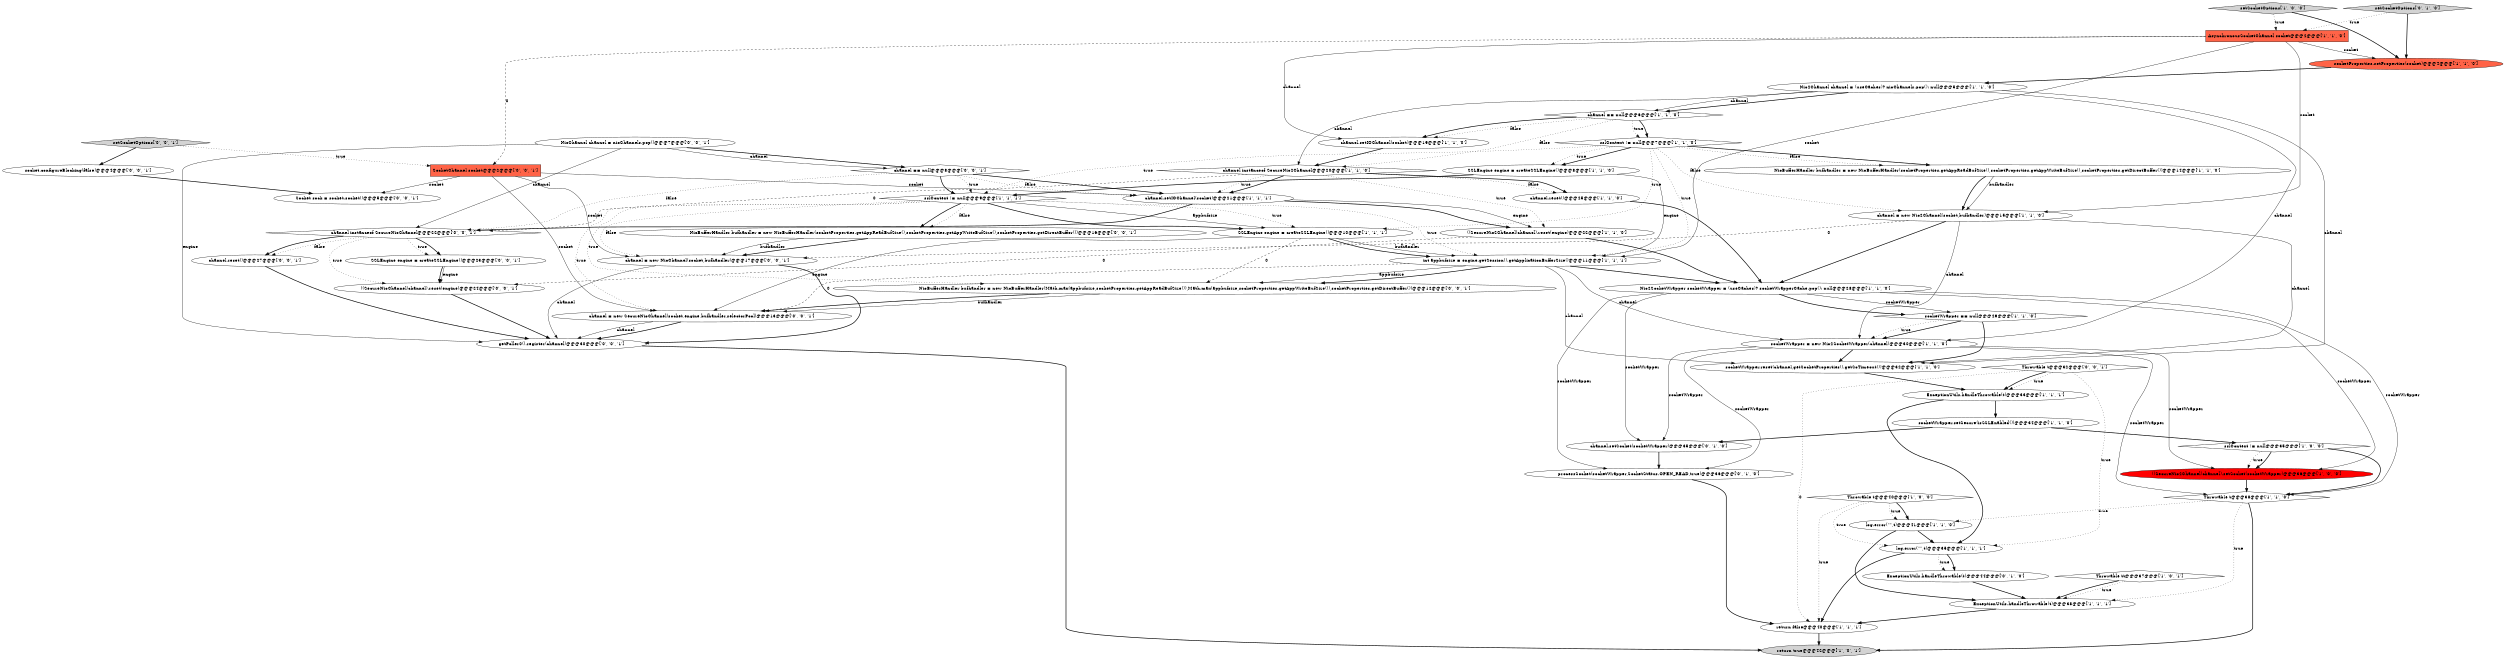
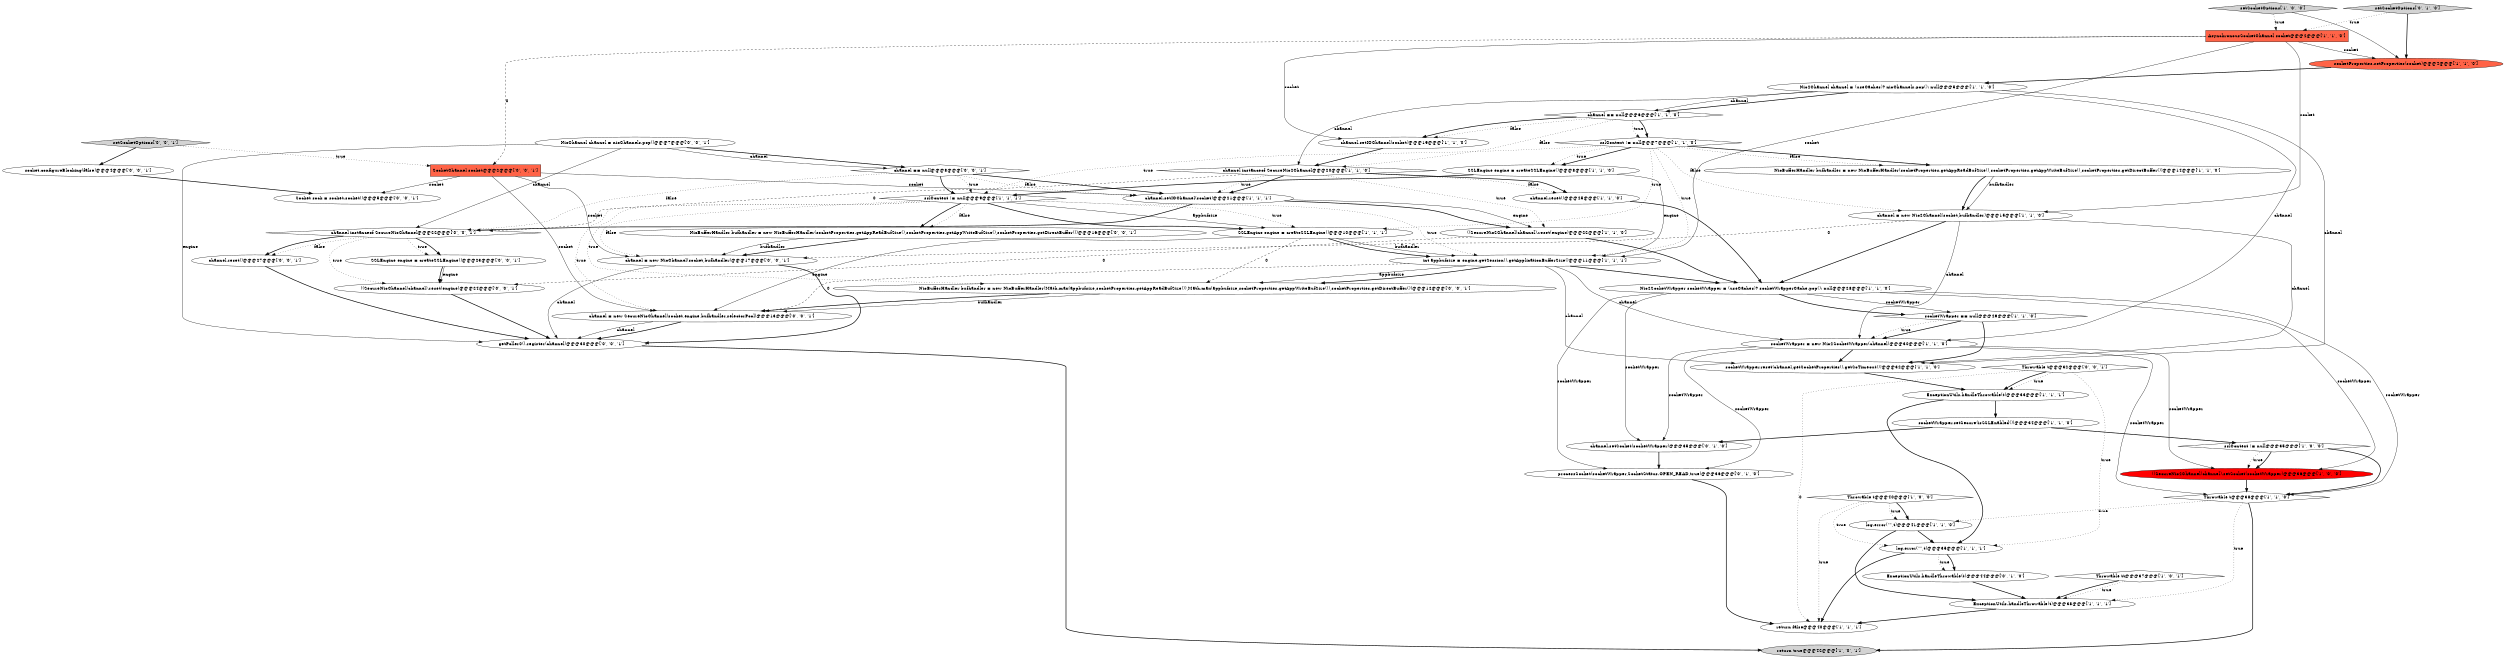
(2346, 28) -> (2346, 28)
(1292, 87) -> (1292, 87)
(1819, 637) -> none
